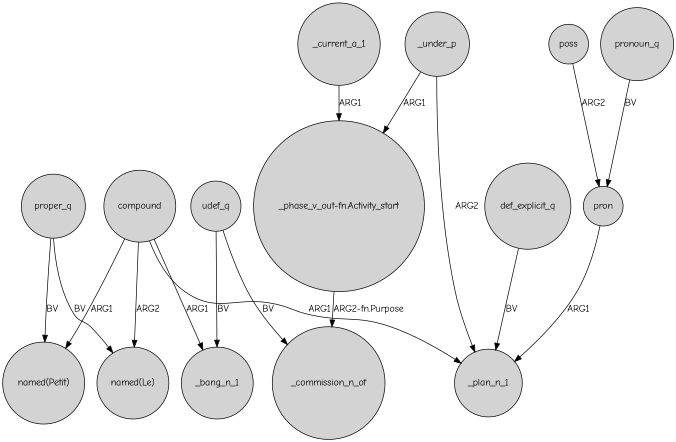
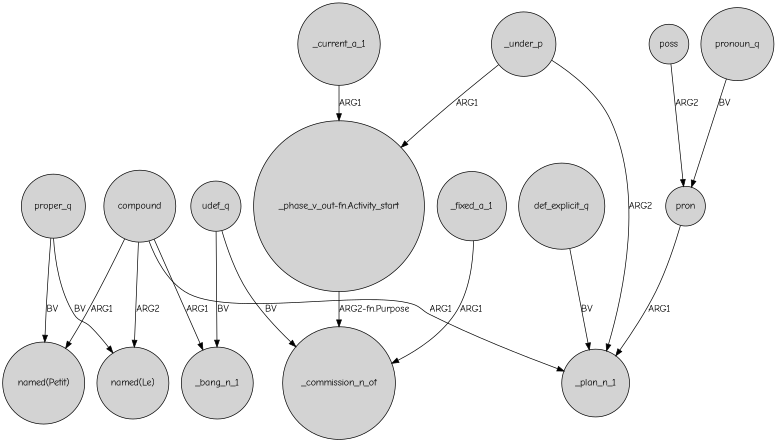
none -> (472, 206)
